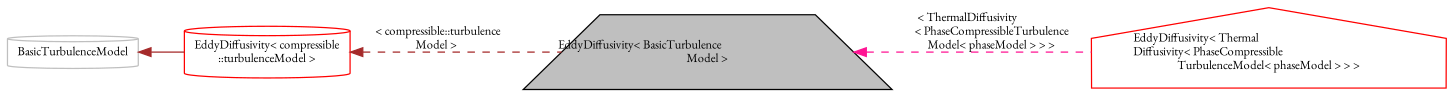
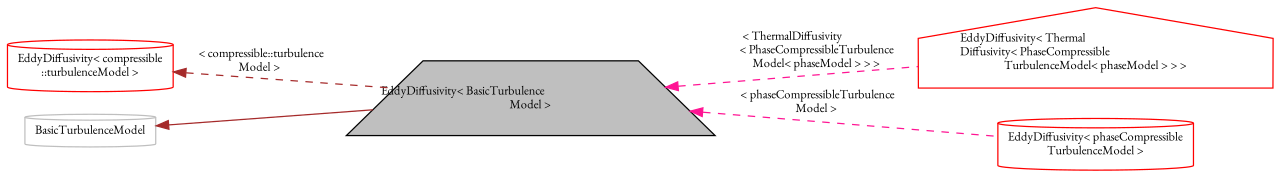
(168, 52) -> (271, 117)
none -> (1096, 144)
